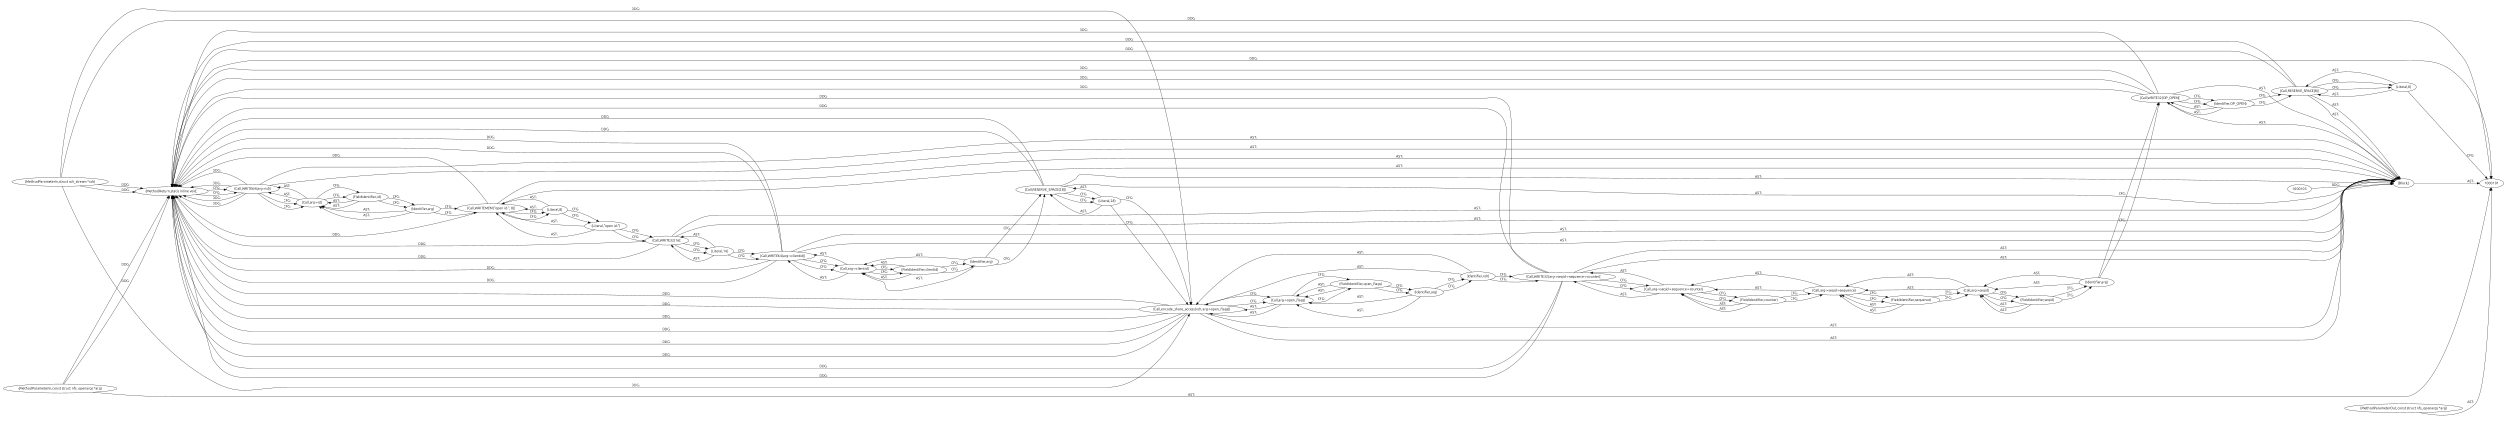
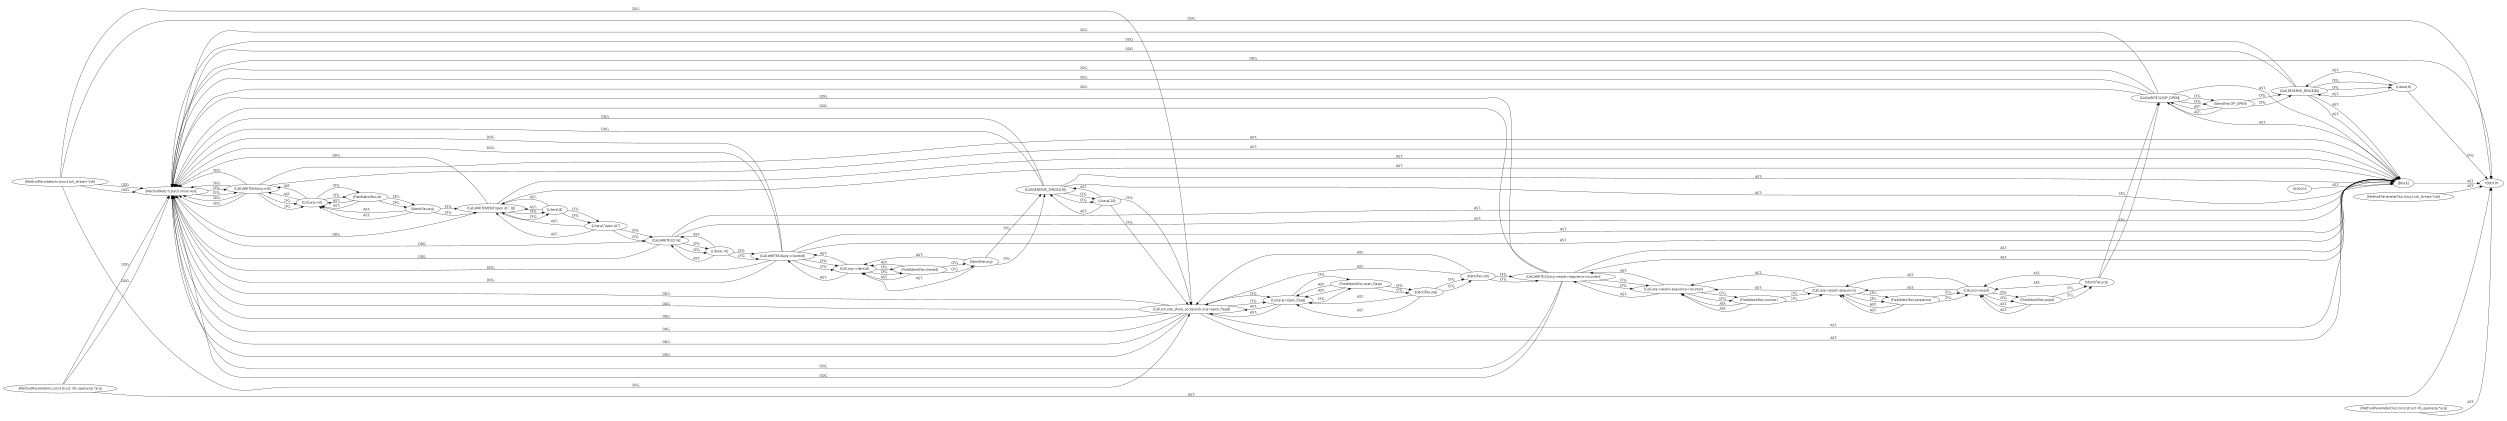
(2336, 185) -> (2336, 185)
none -> (2404, 197)
